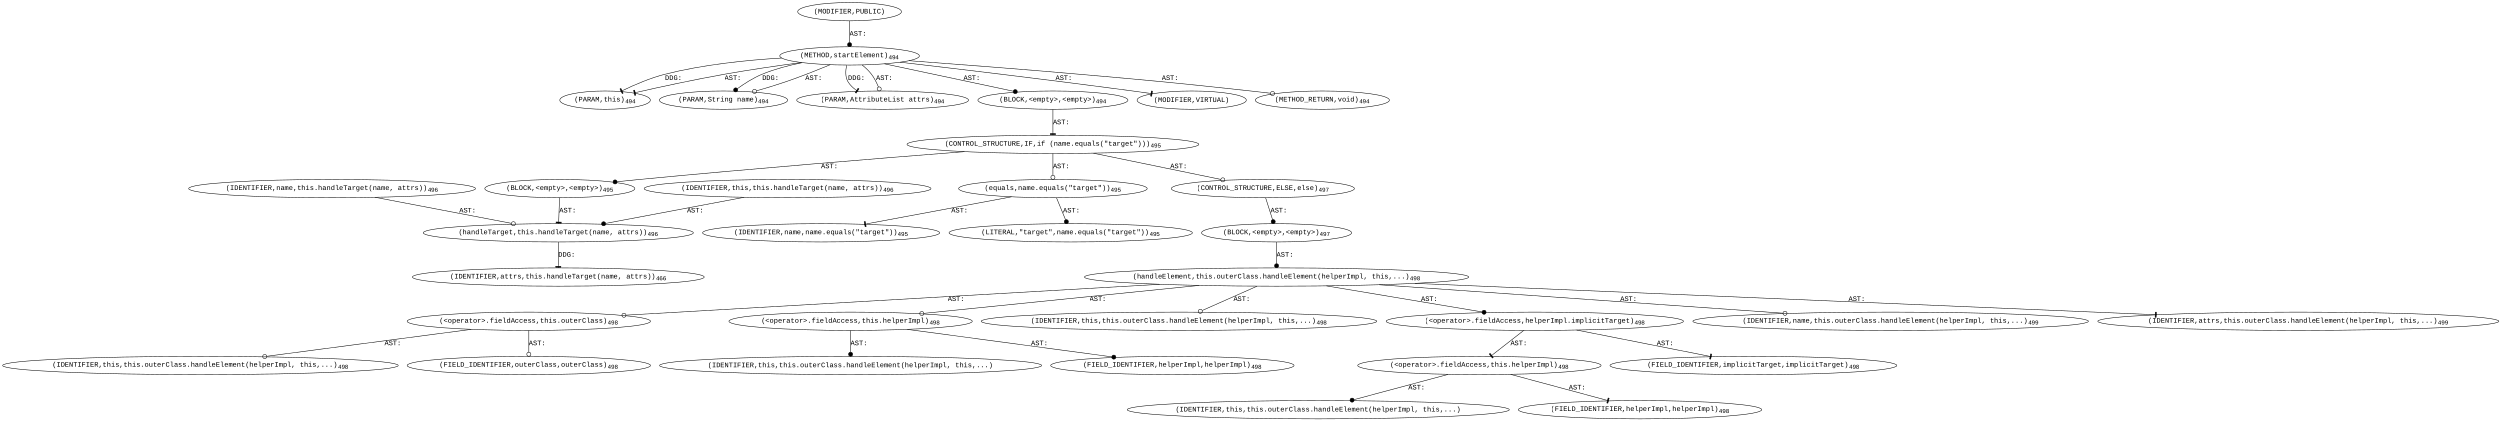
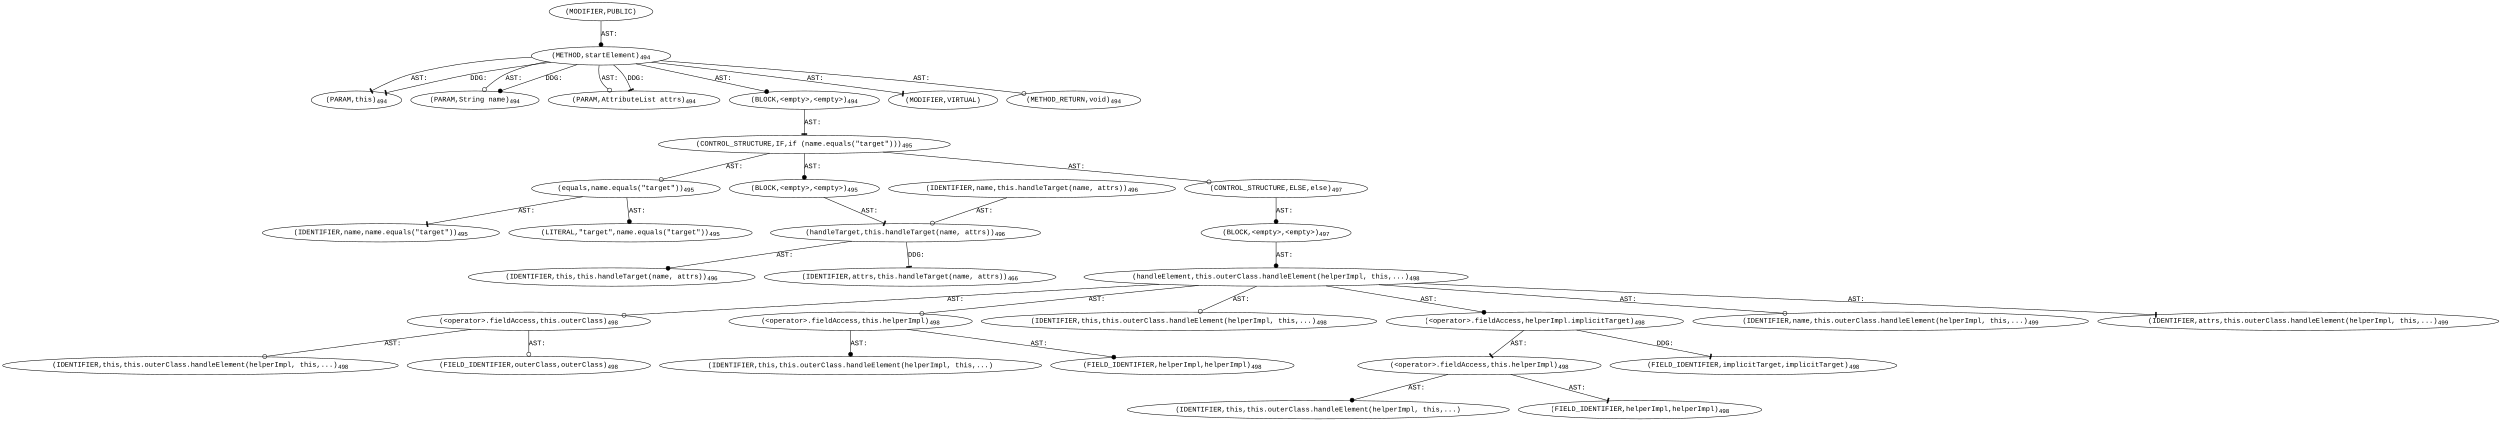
(675, 210) -> (761, 255)
(1667, 343) -> (1667, 343)
